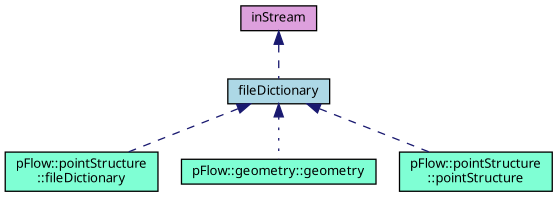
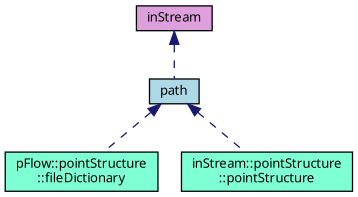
(279, 91) -> (174, 91)
(279, 172) -> none
(476, 172) -> (267, 172)
